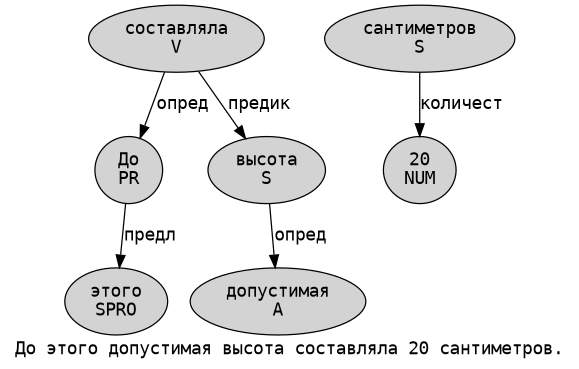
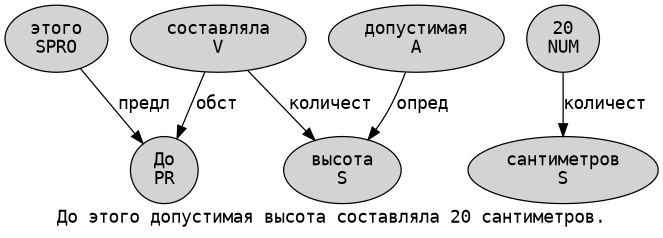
(420, 98) -> (563, 98)
(183, 104) -> (217, 104)
(259, 104) -> (330, 104)
(123, 229) -> (107, 101)
(272, 229) -> (393, 102)
